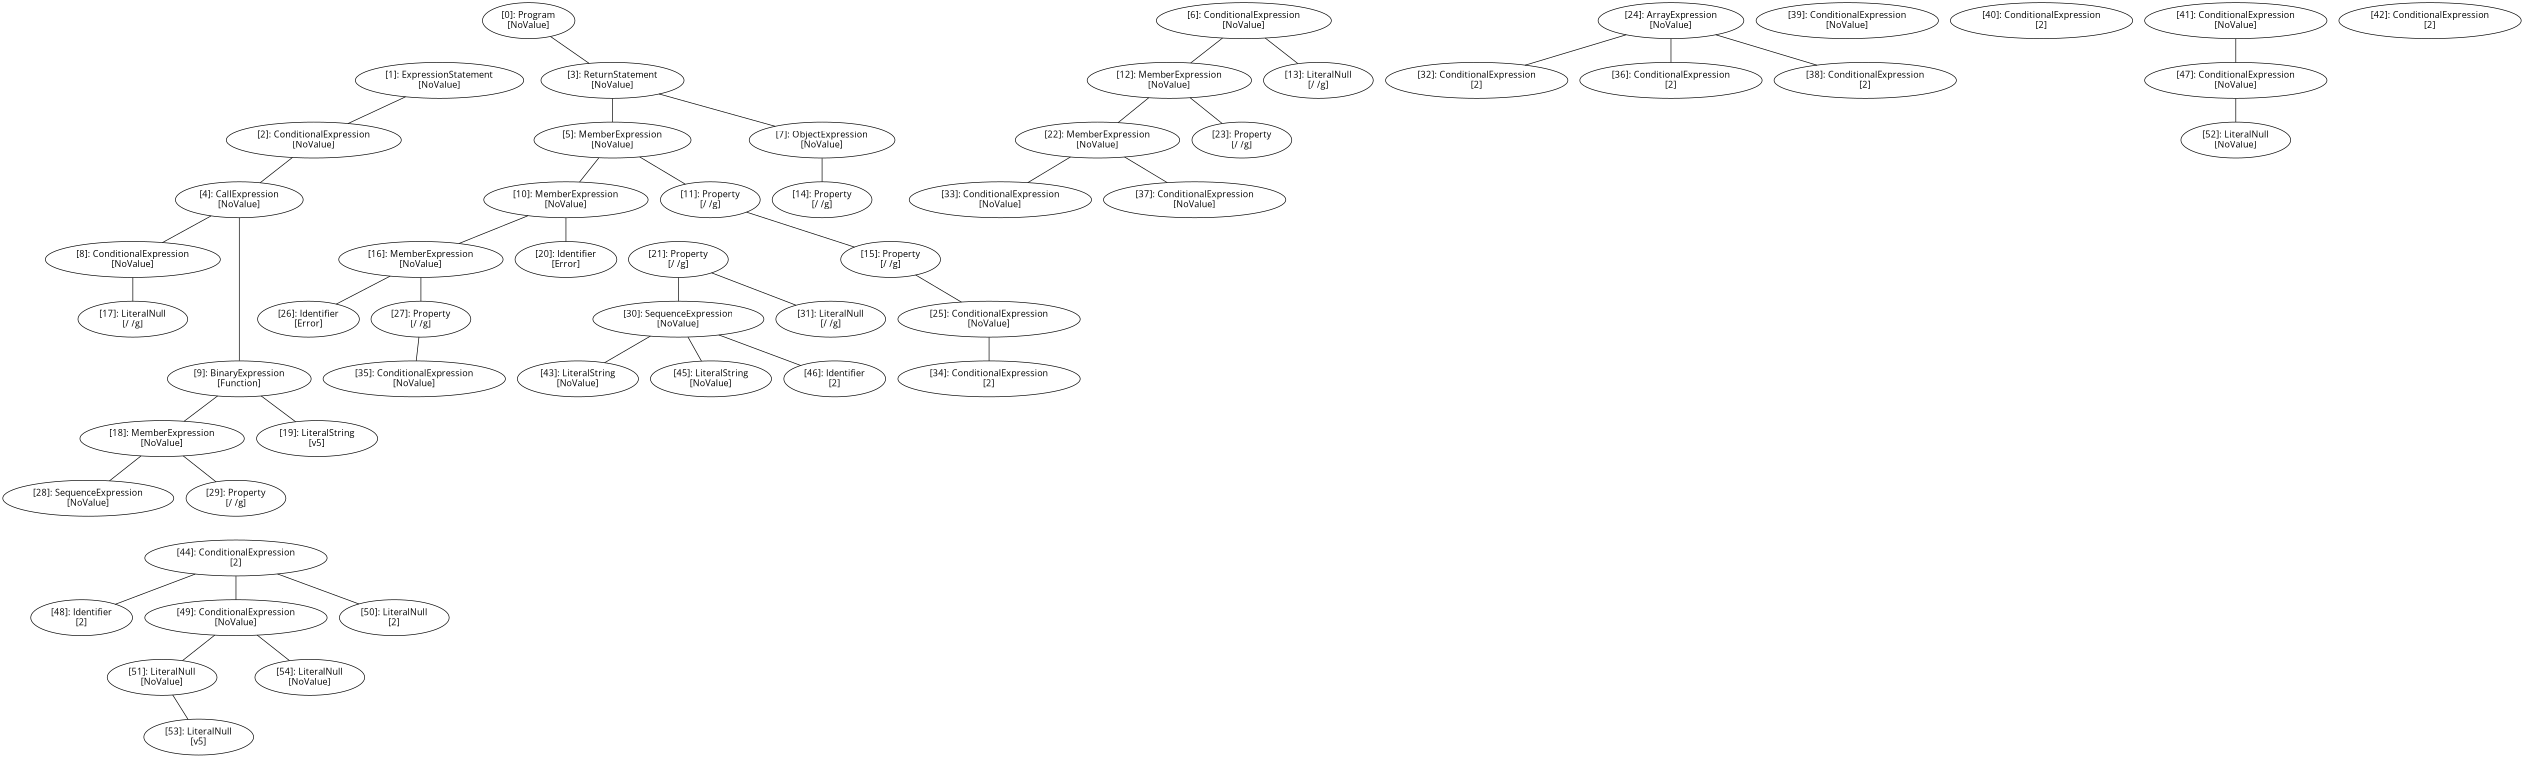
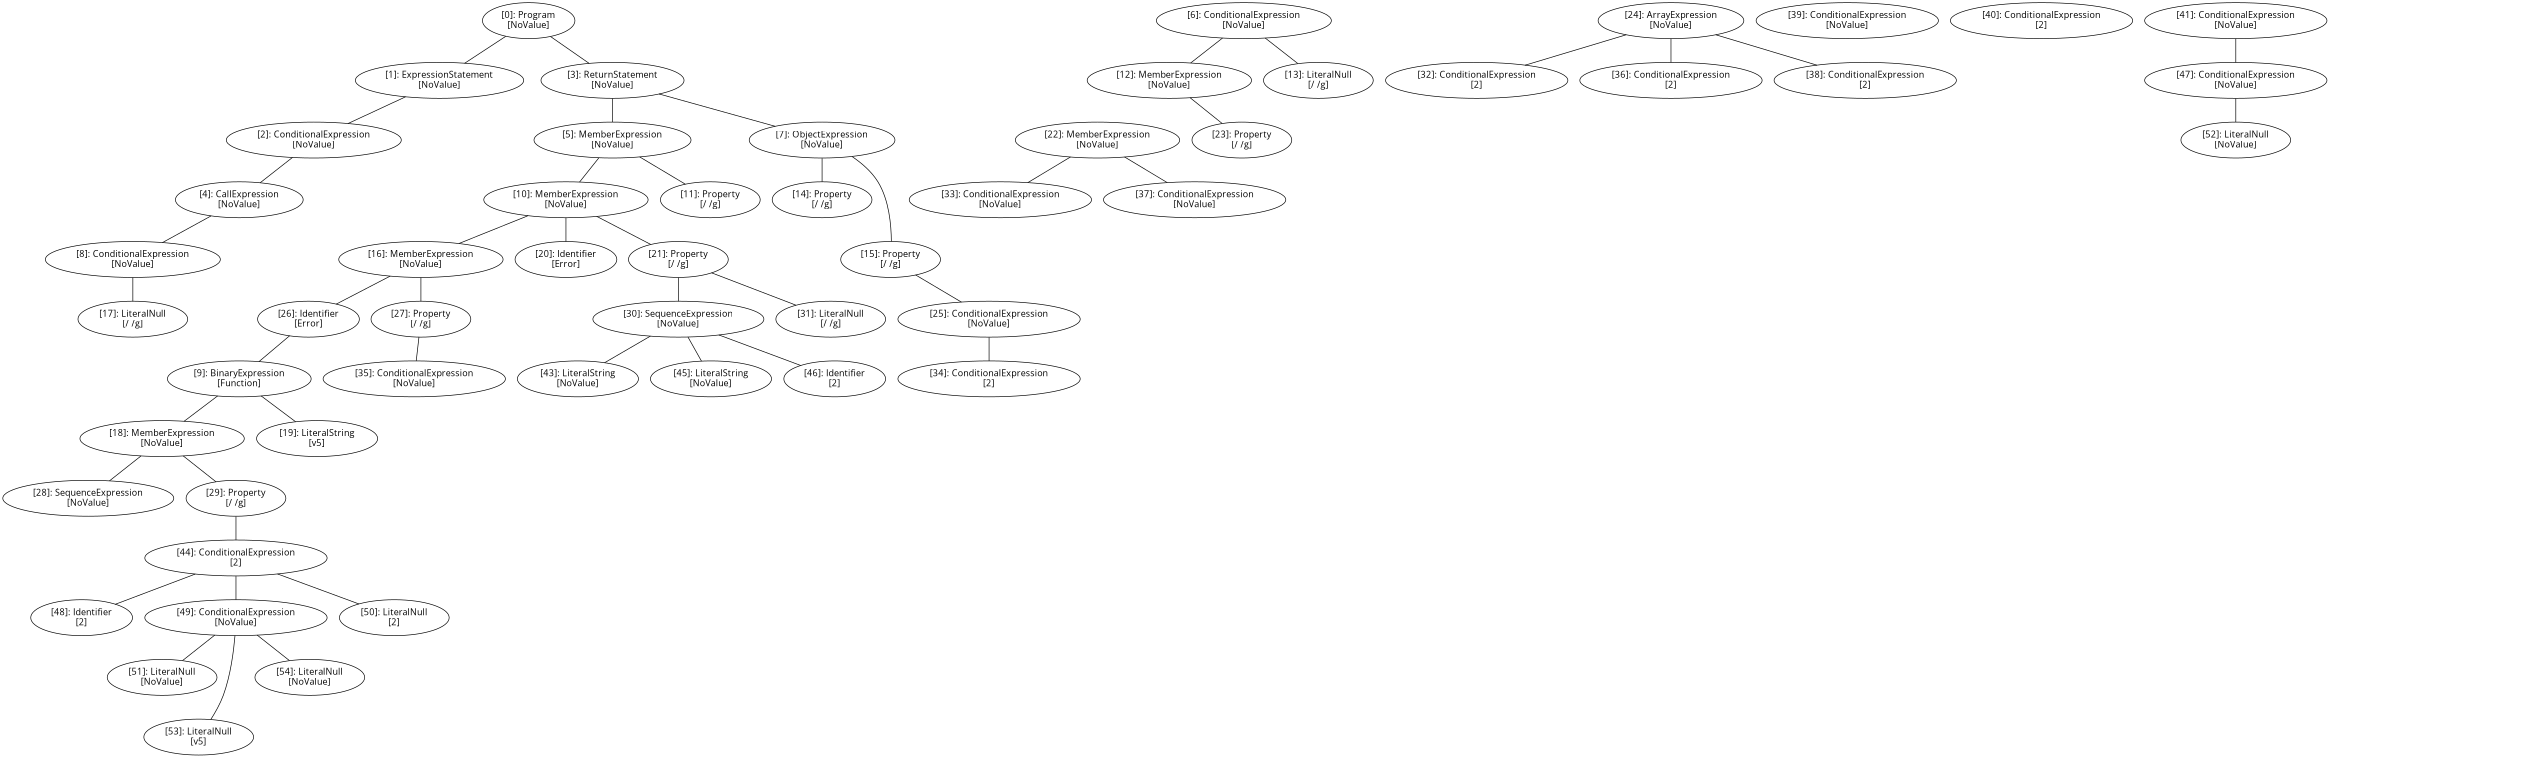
(2430, 21) -> none
none -> (485, 50)
(1133, 110) -> none
none -> (624, 230)
(800, 230) -> (883, 193)
(239, 289) -> (274, 349)
none -> (236, 528)
(180, 707) -> (228, 679)
